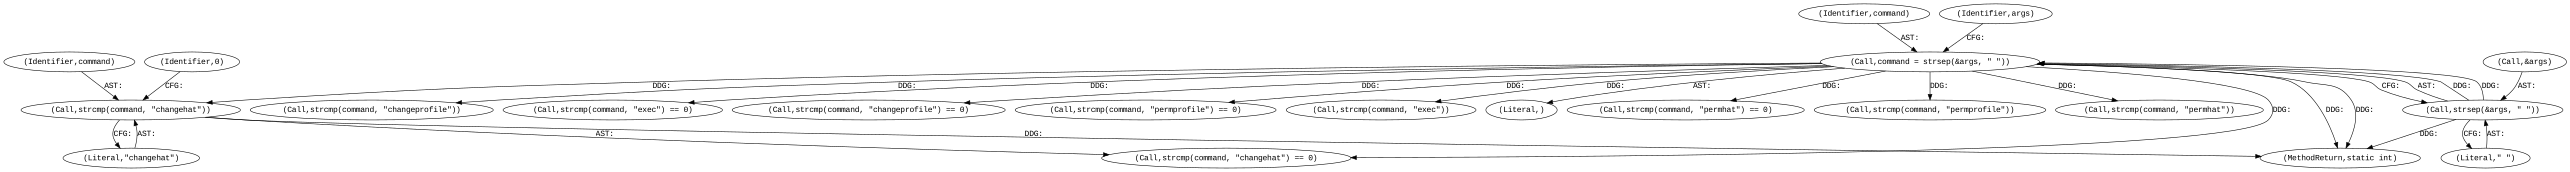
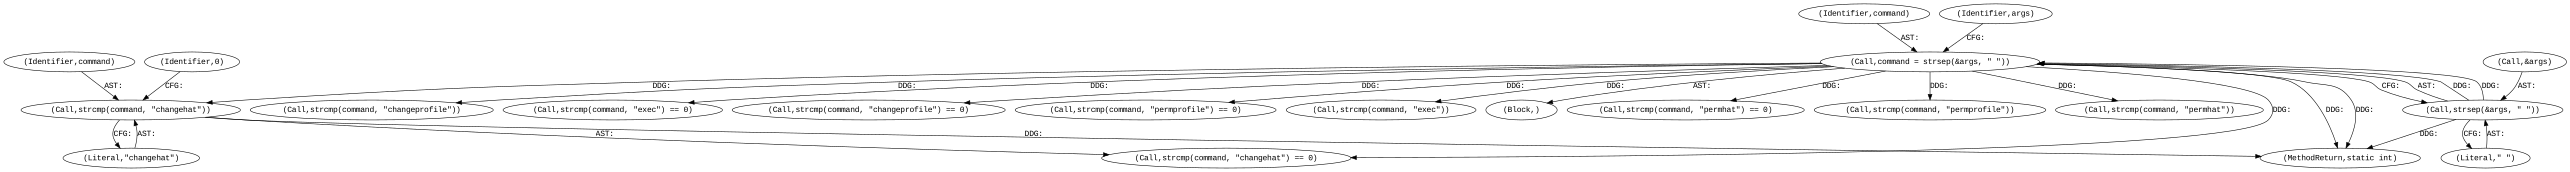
(1522, 110) -> (1522, 110)
